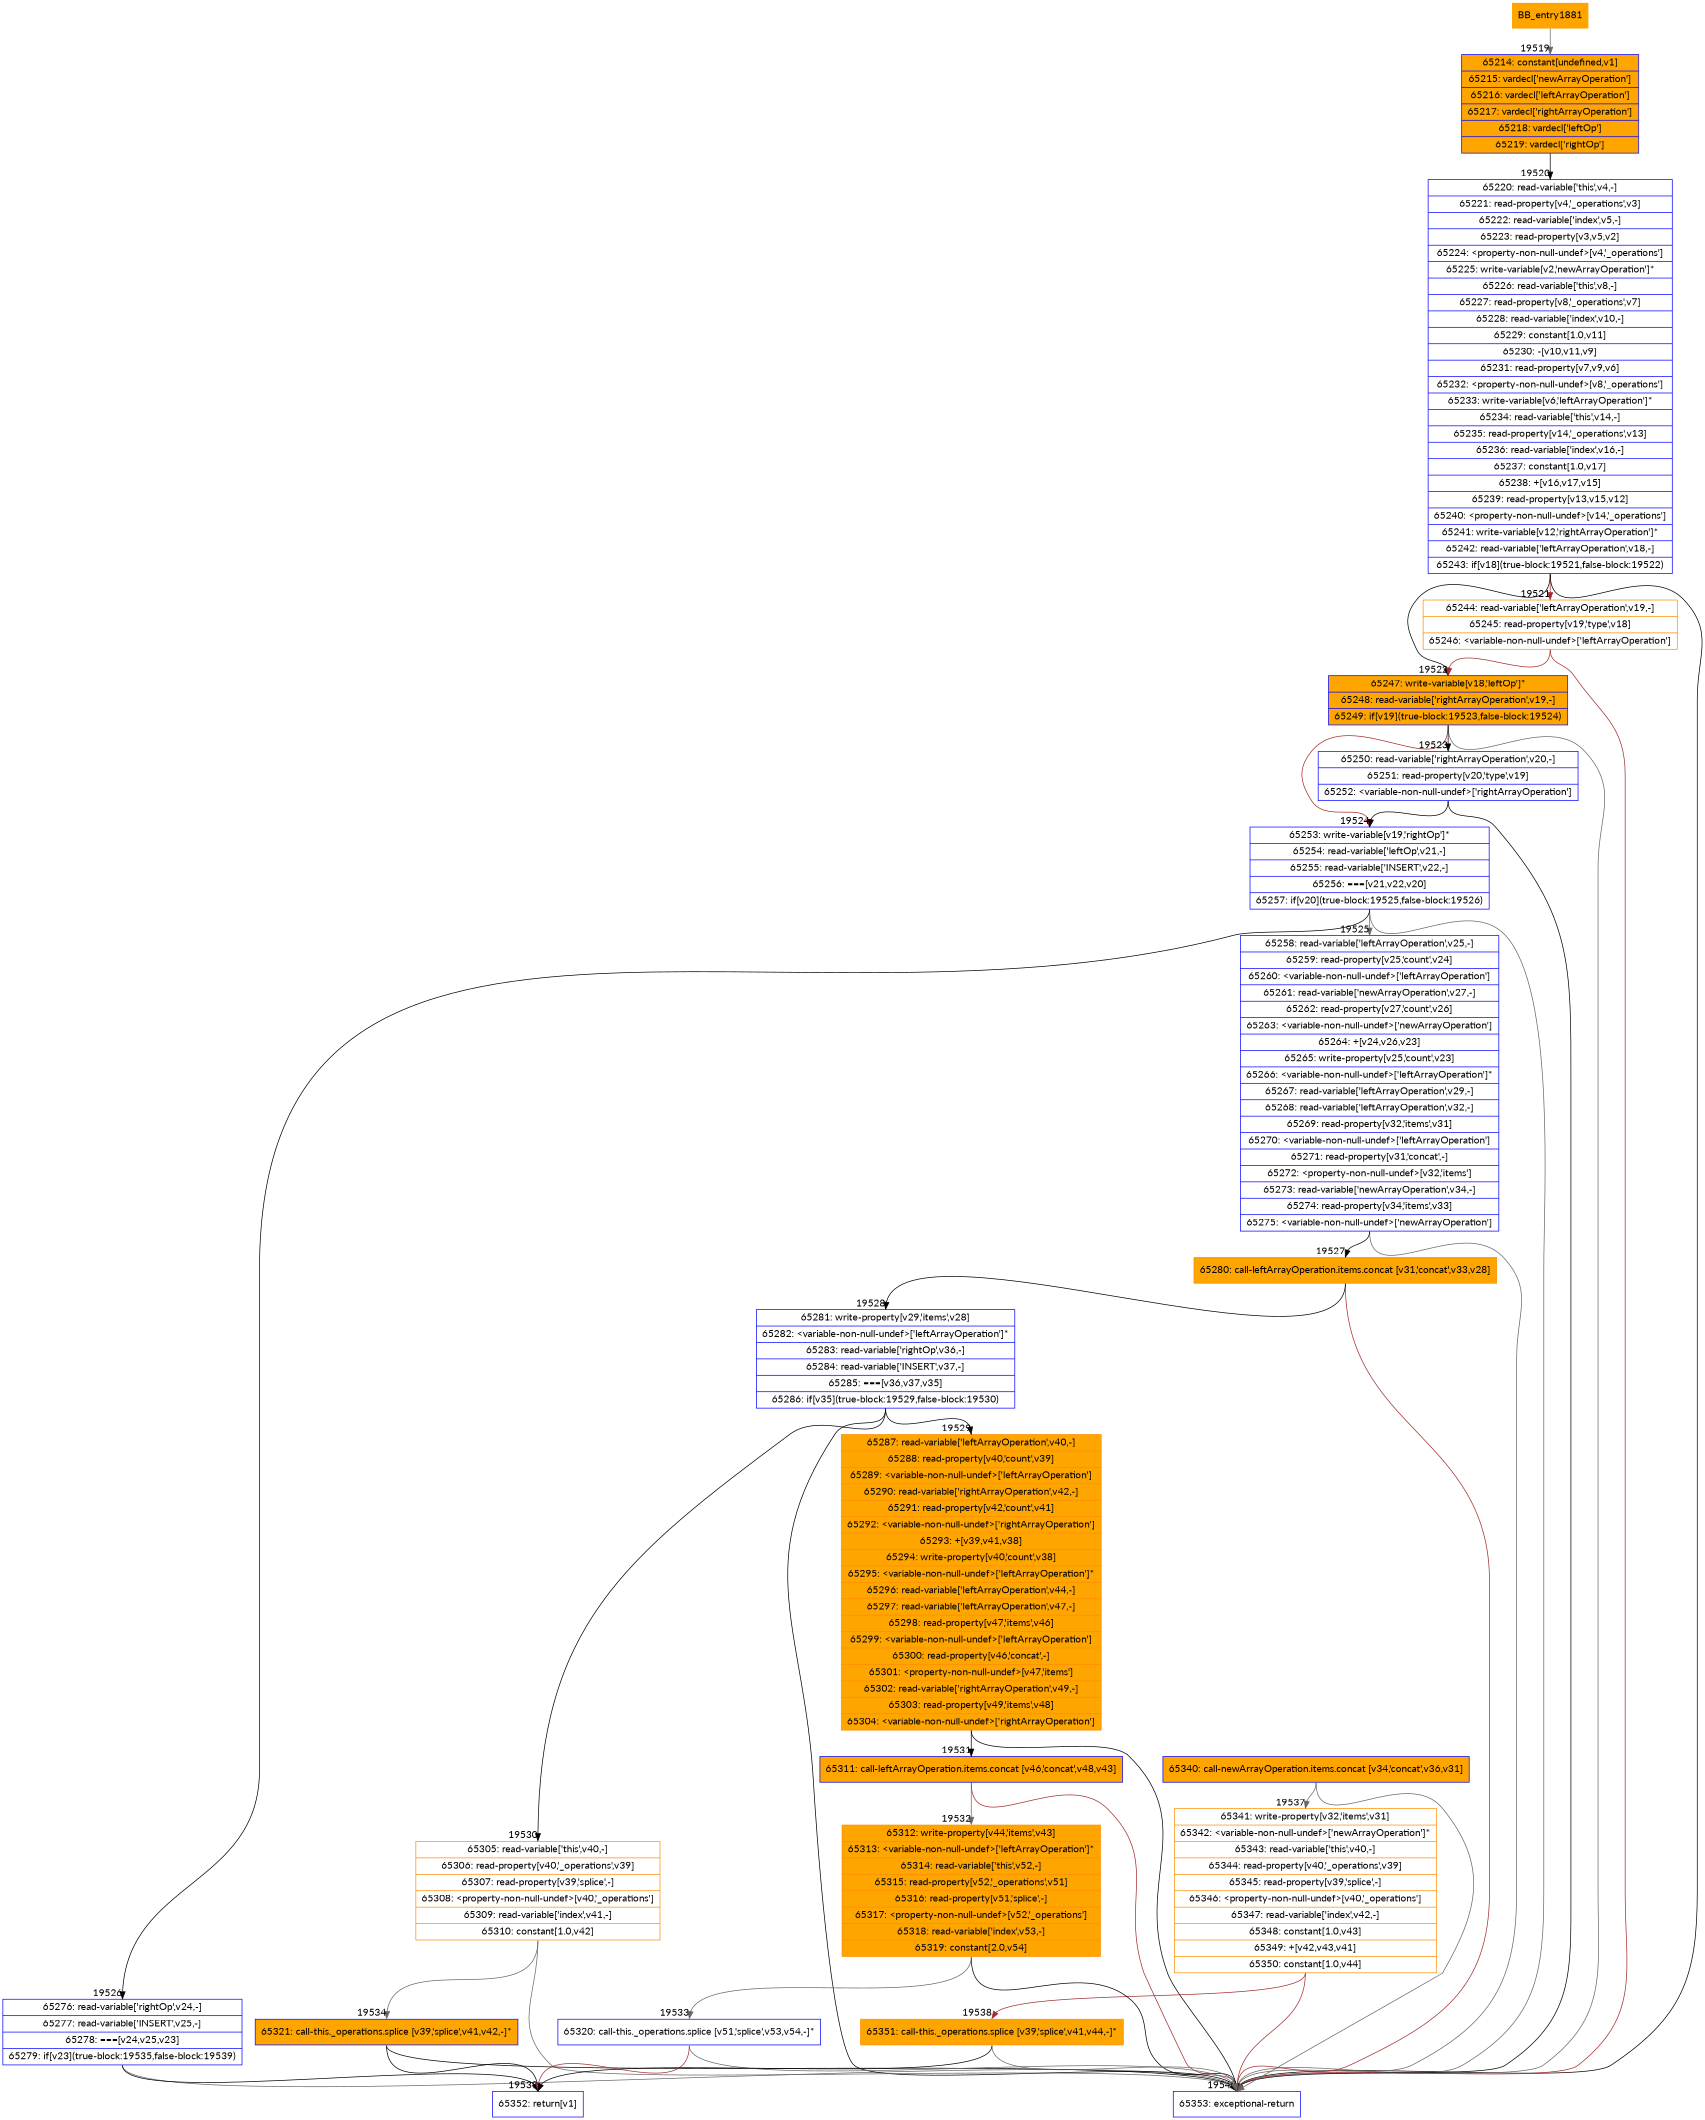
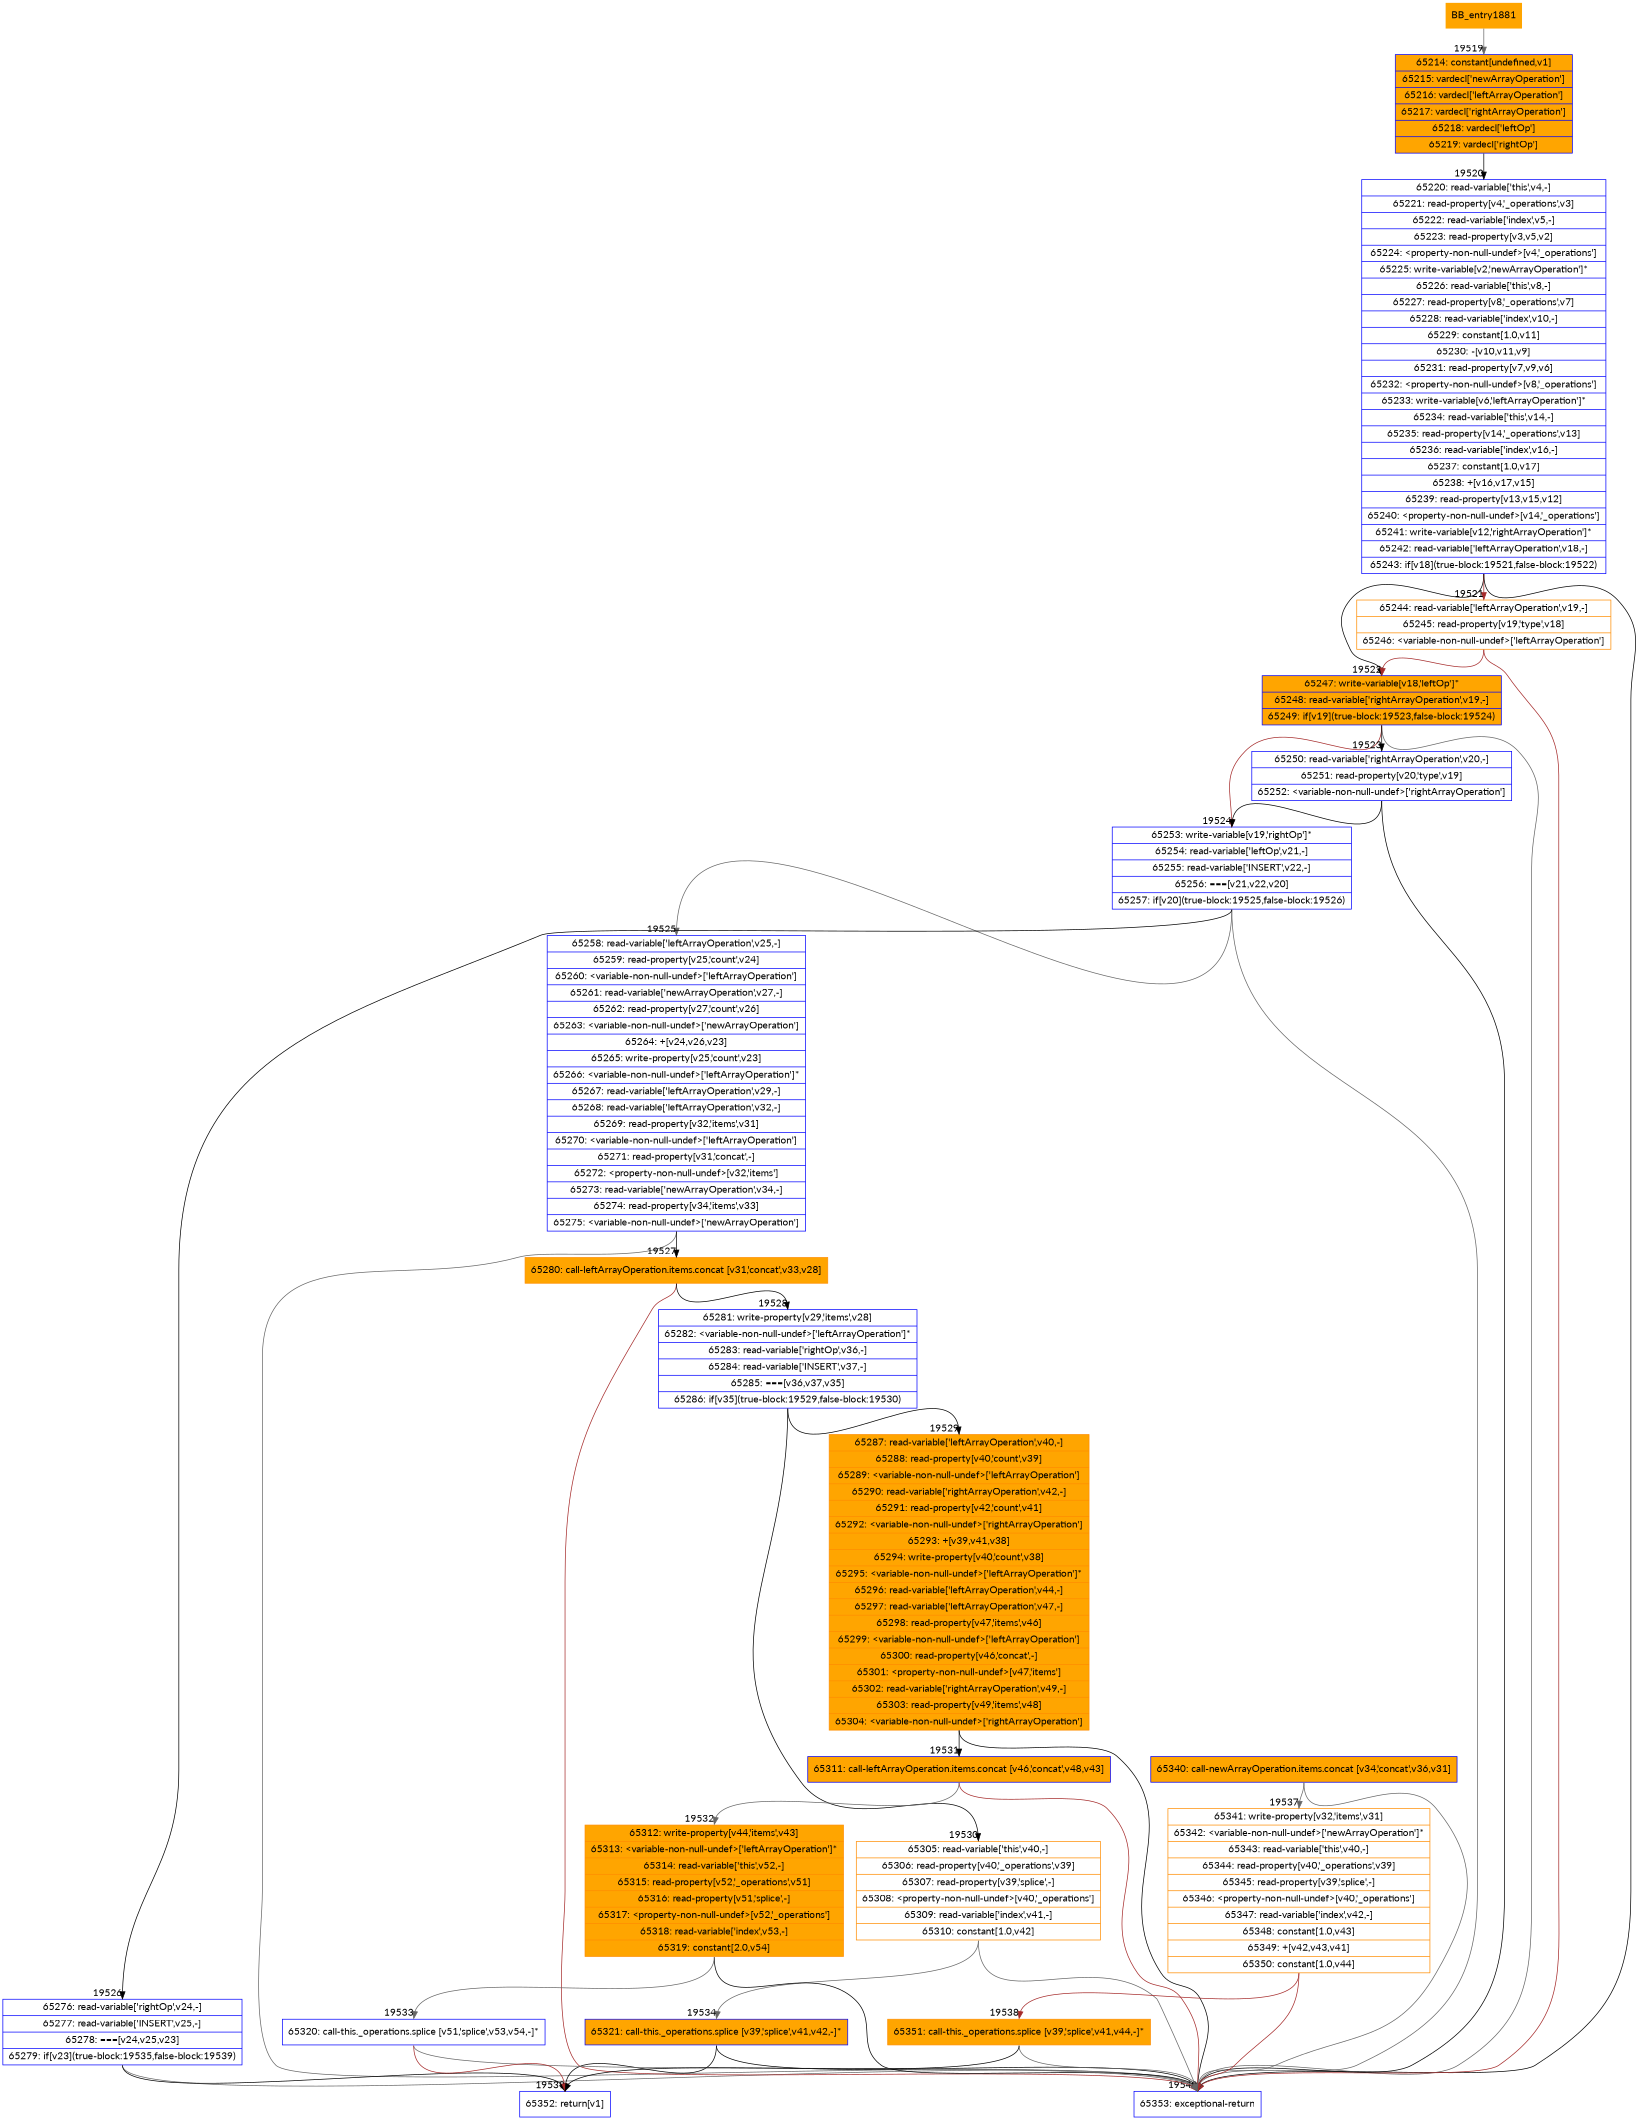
(823, 1906) -> none
